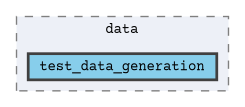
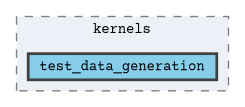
(122, 30) -> (122, 30)
